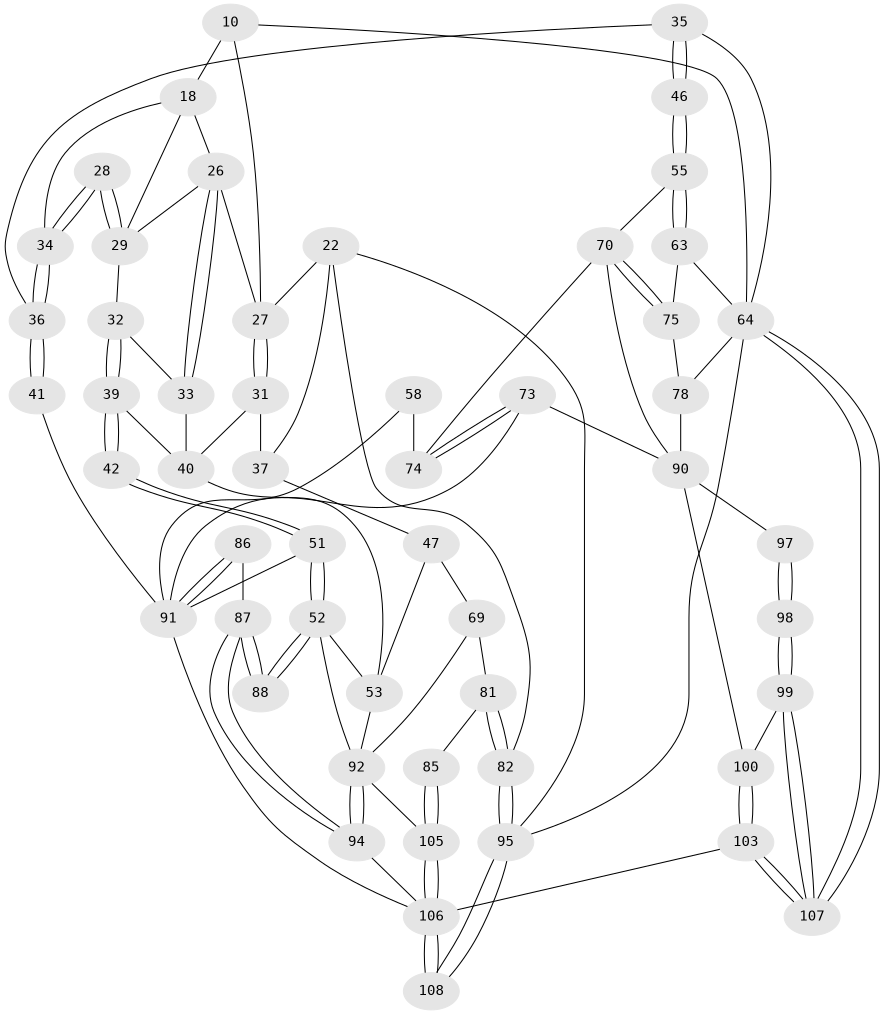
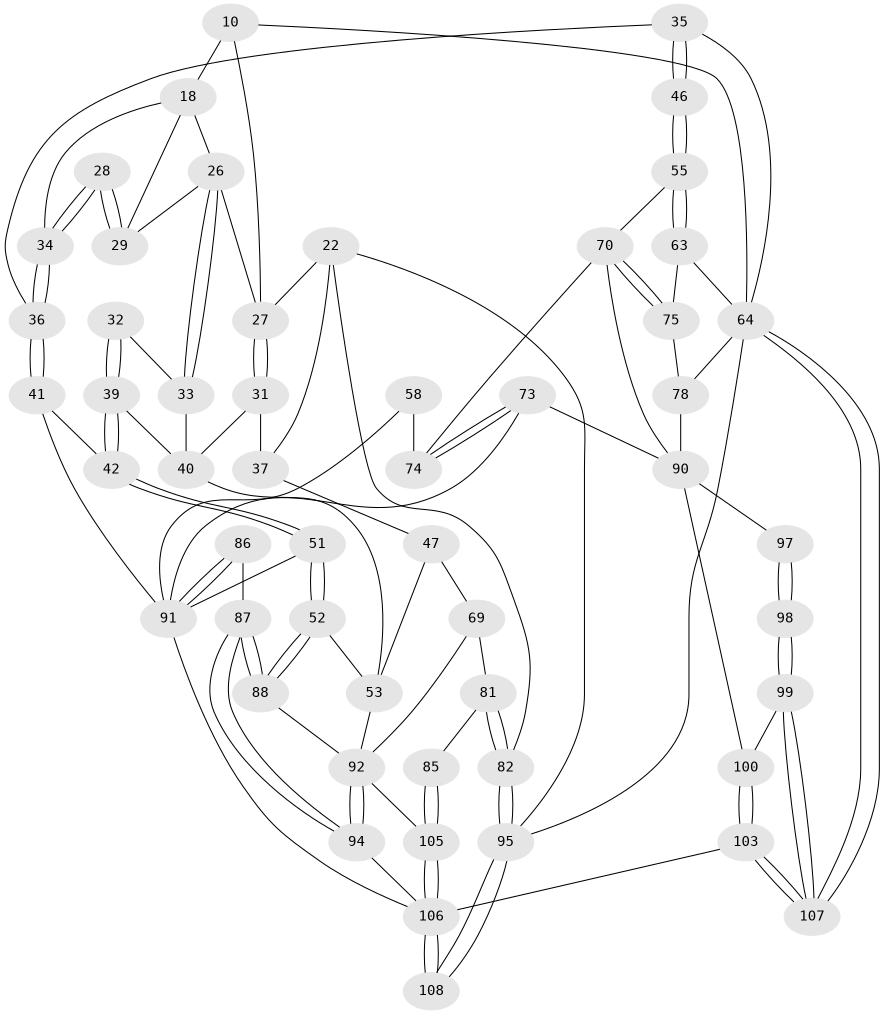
(118, 284) -> none
none -> (74, 432)
(333, 694) -> (309, 731)
